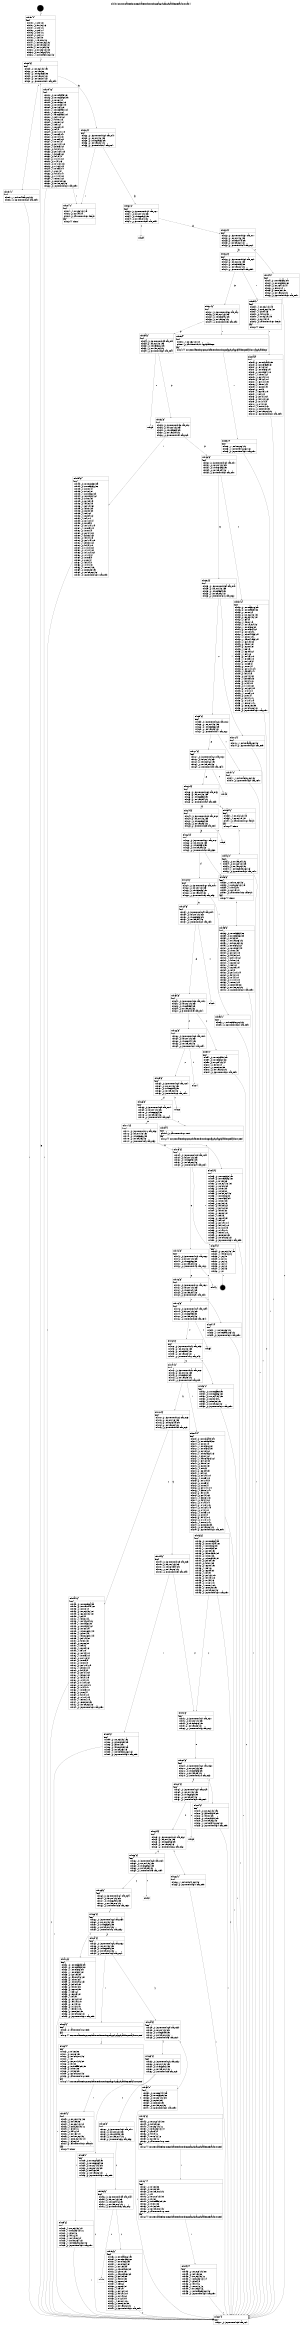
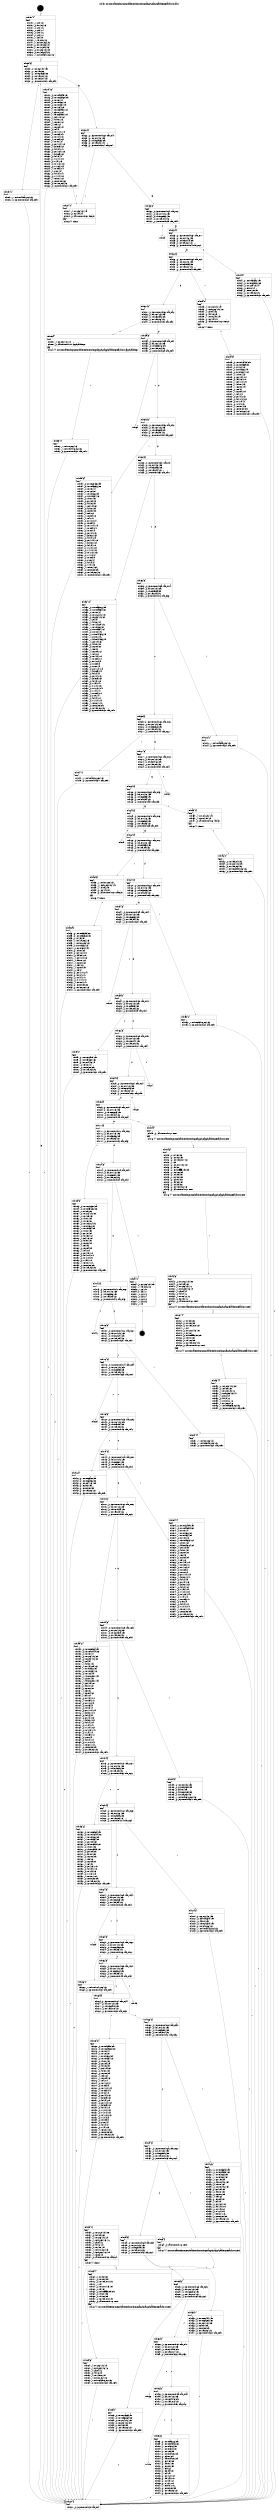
none -> (204, 1173)
(202, 1653) -> (100, 1799)
none -> (107, 2089)
(89, 2098) -> (115, 2267)
none -> (148, 2397)
